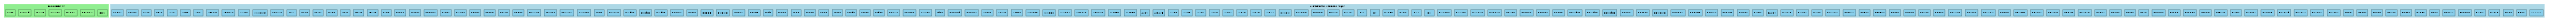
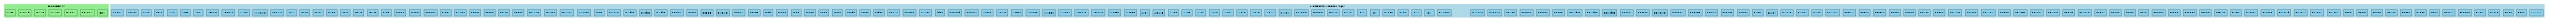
(1461, 13) -> none
